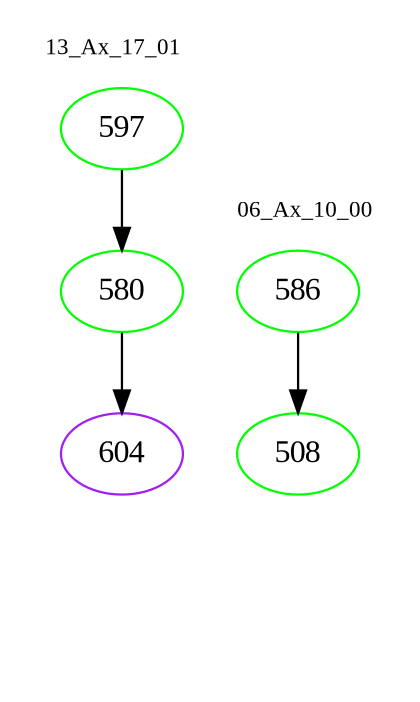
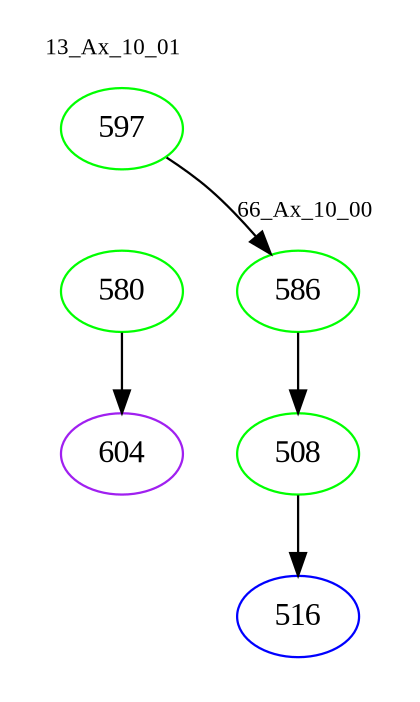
(114, 49) -> (114, 49)
(122, 199) -> (233, 212)
(306, 211) -> (306, 211)
none -> (298, 617)
